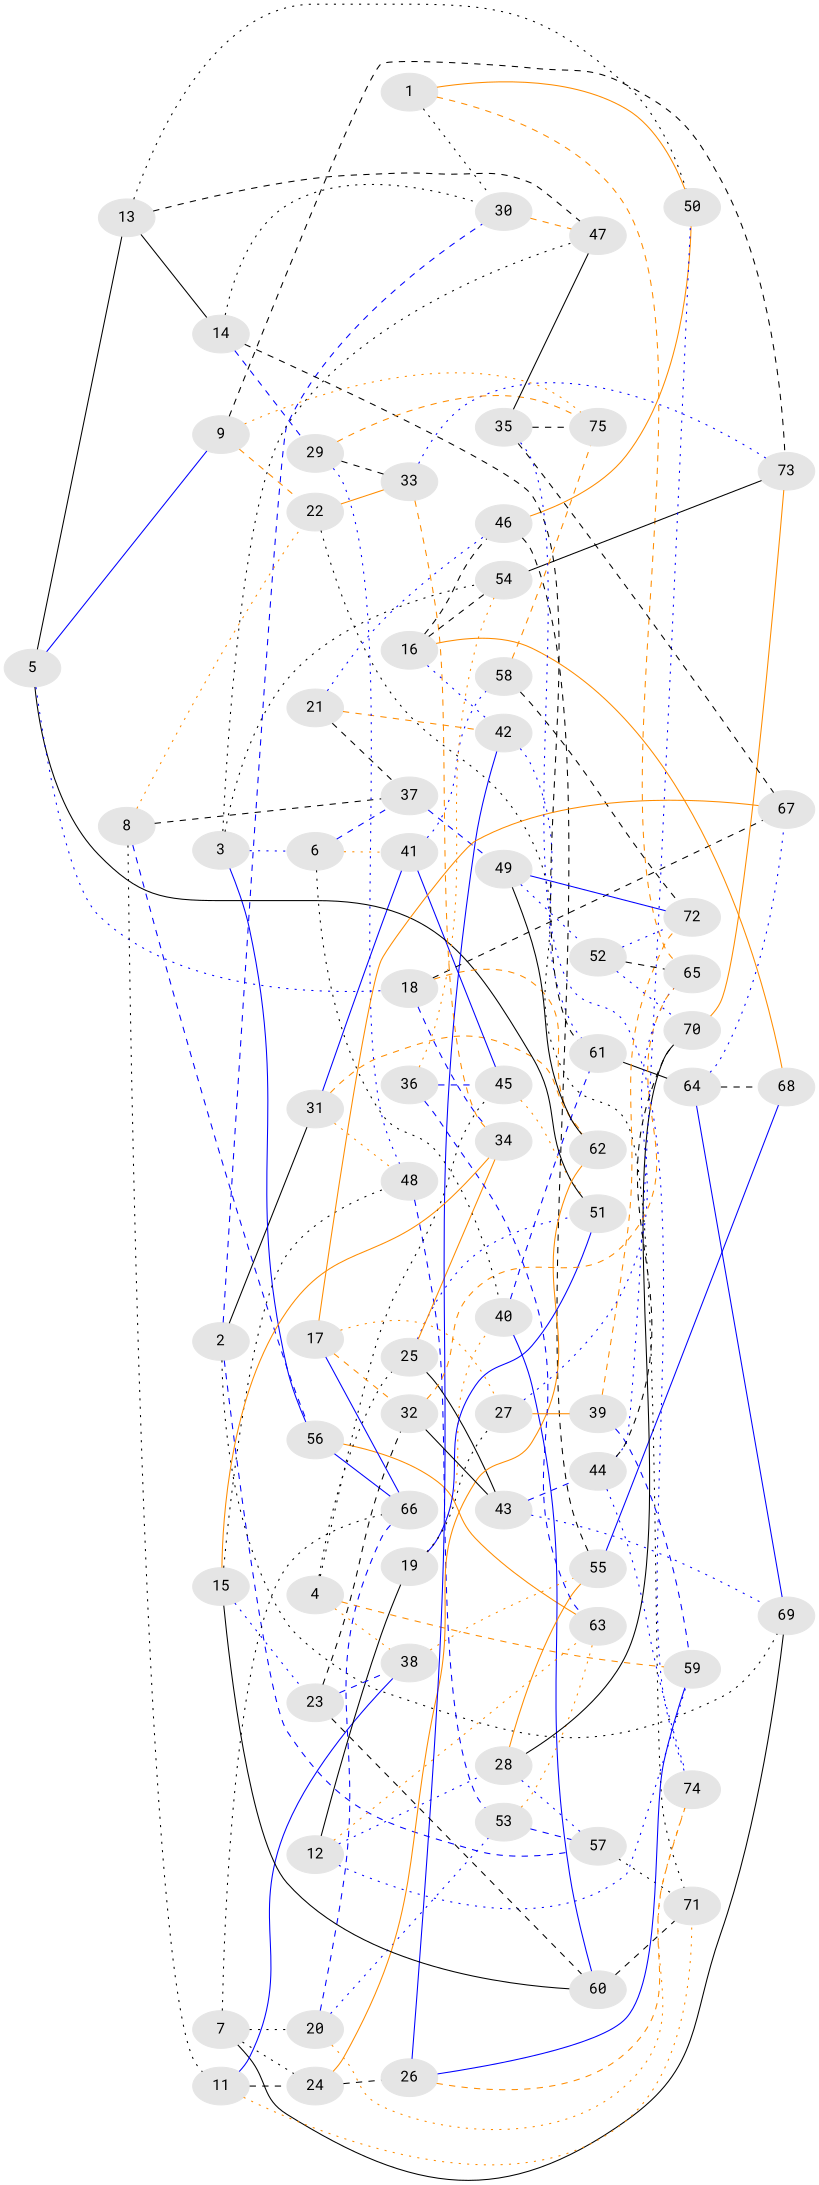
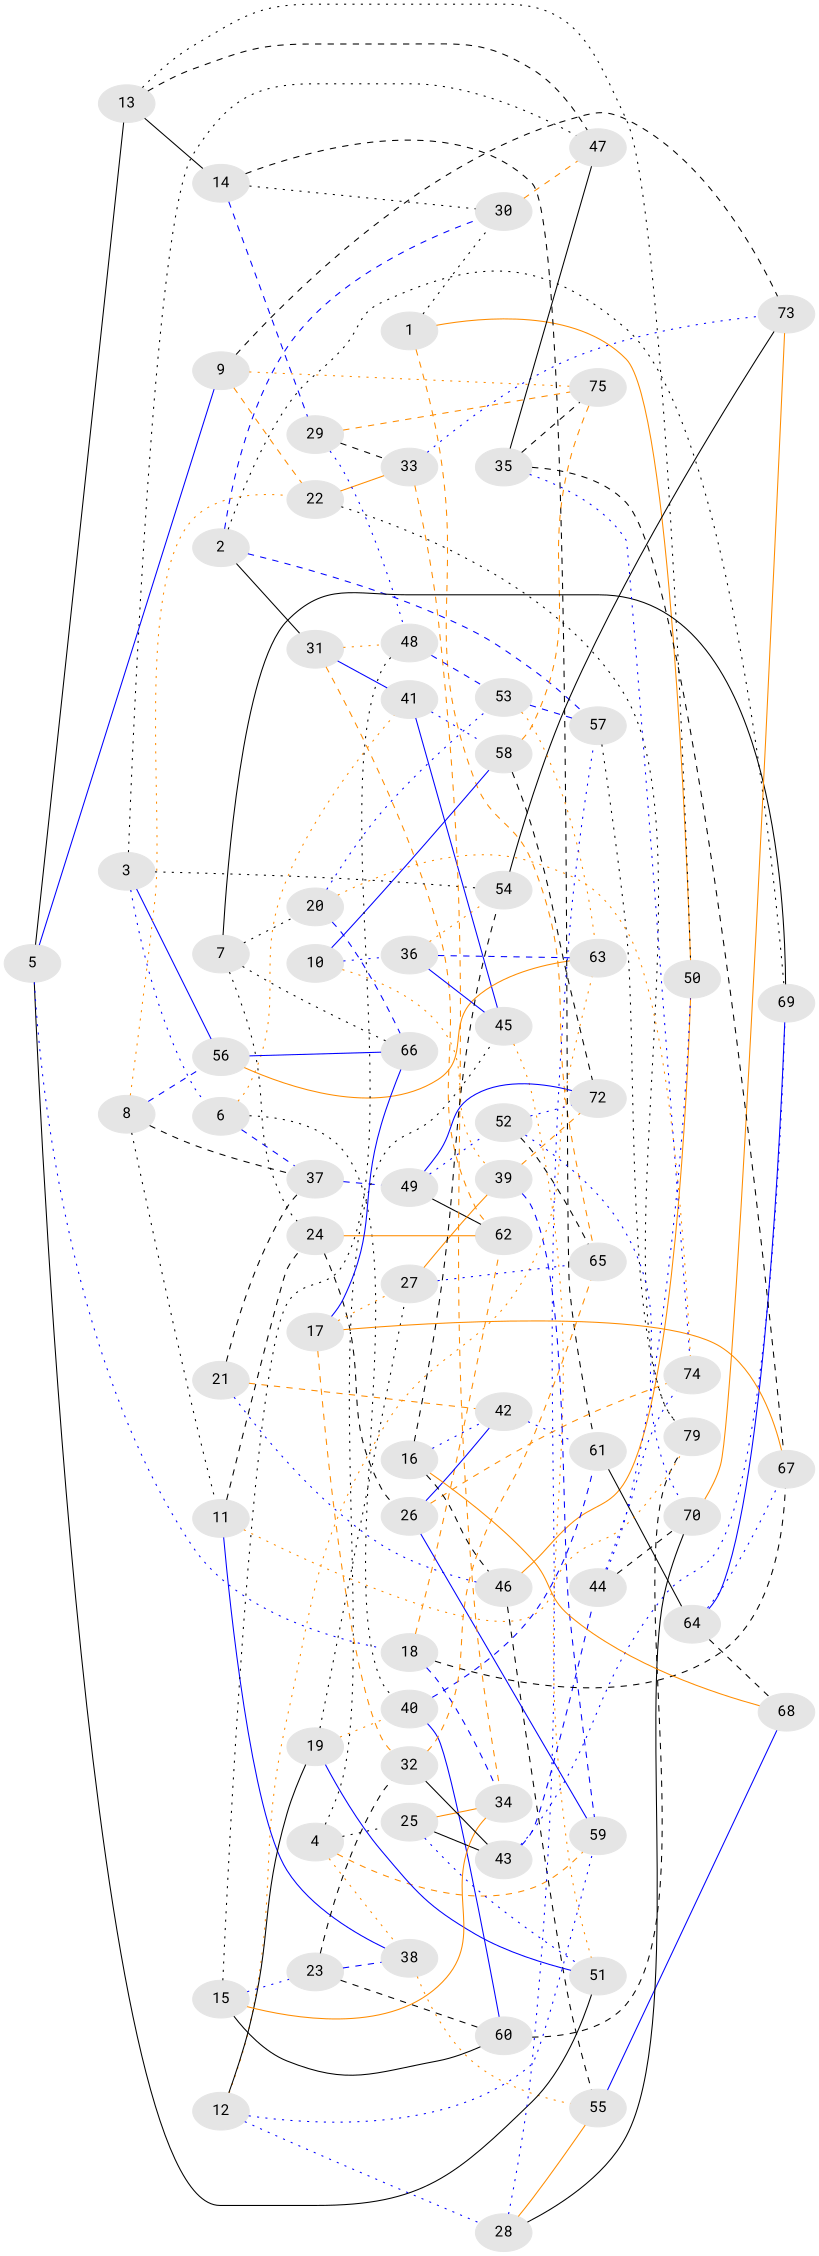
none -> (315, 963)
(457, 1085) -> (457, 991)
(692, 1906) -> (692, 1437)
